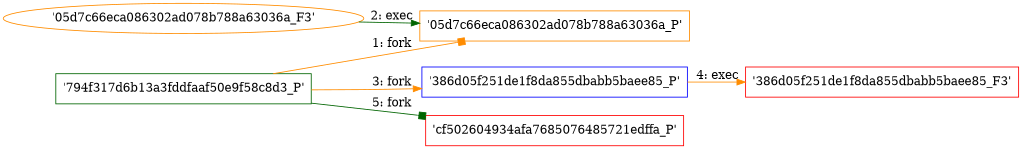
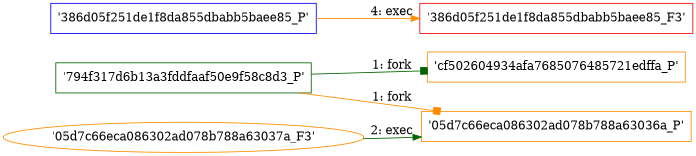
(184, 18) -> (184, 137)
(362, 90) -> none
(392, 103) -> (392, 66)
(555, 131) -> (556, 67)
